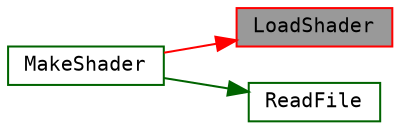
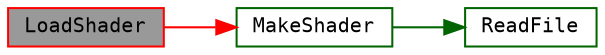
(190, 48) -> (190, 27)
